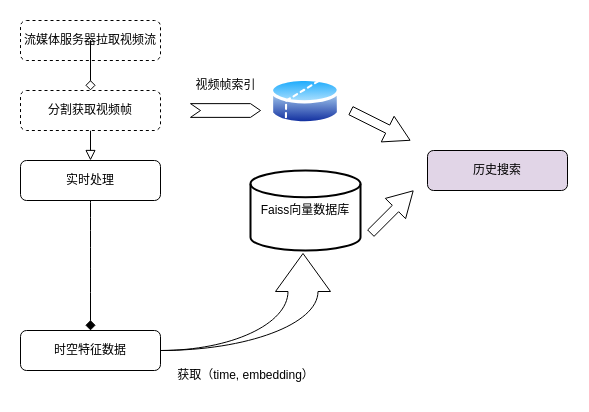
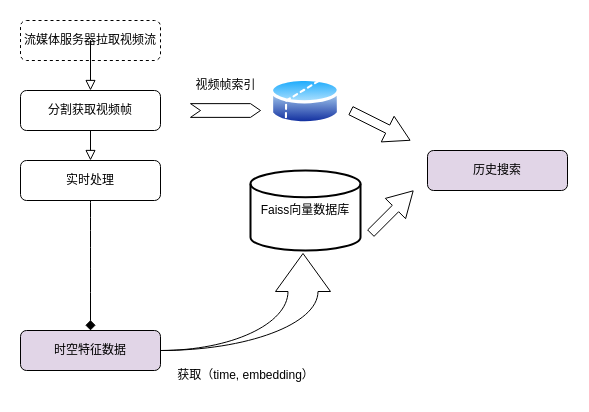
(91, 79) -> (91, 79)
(91, 111) -> (91, 111)
(91, 351) -> (91, 351)
